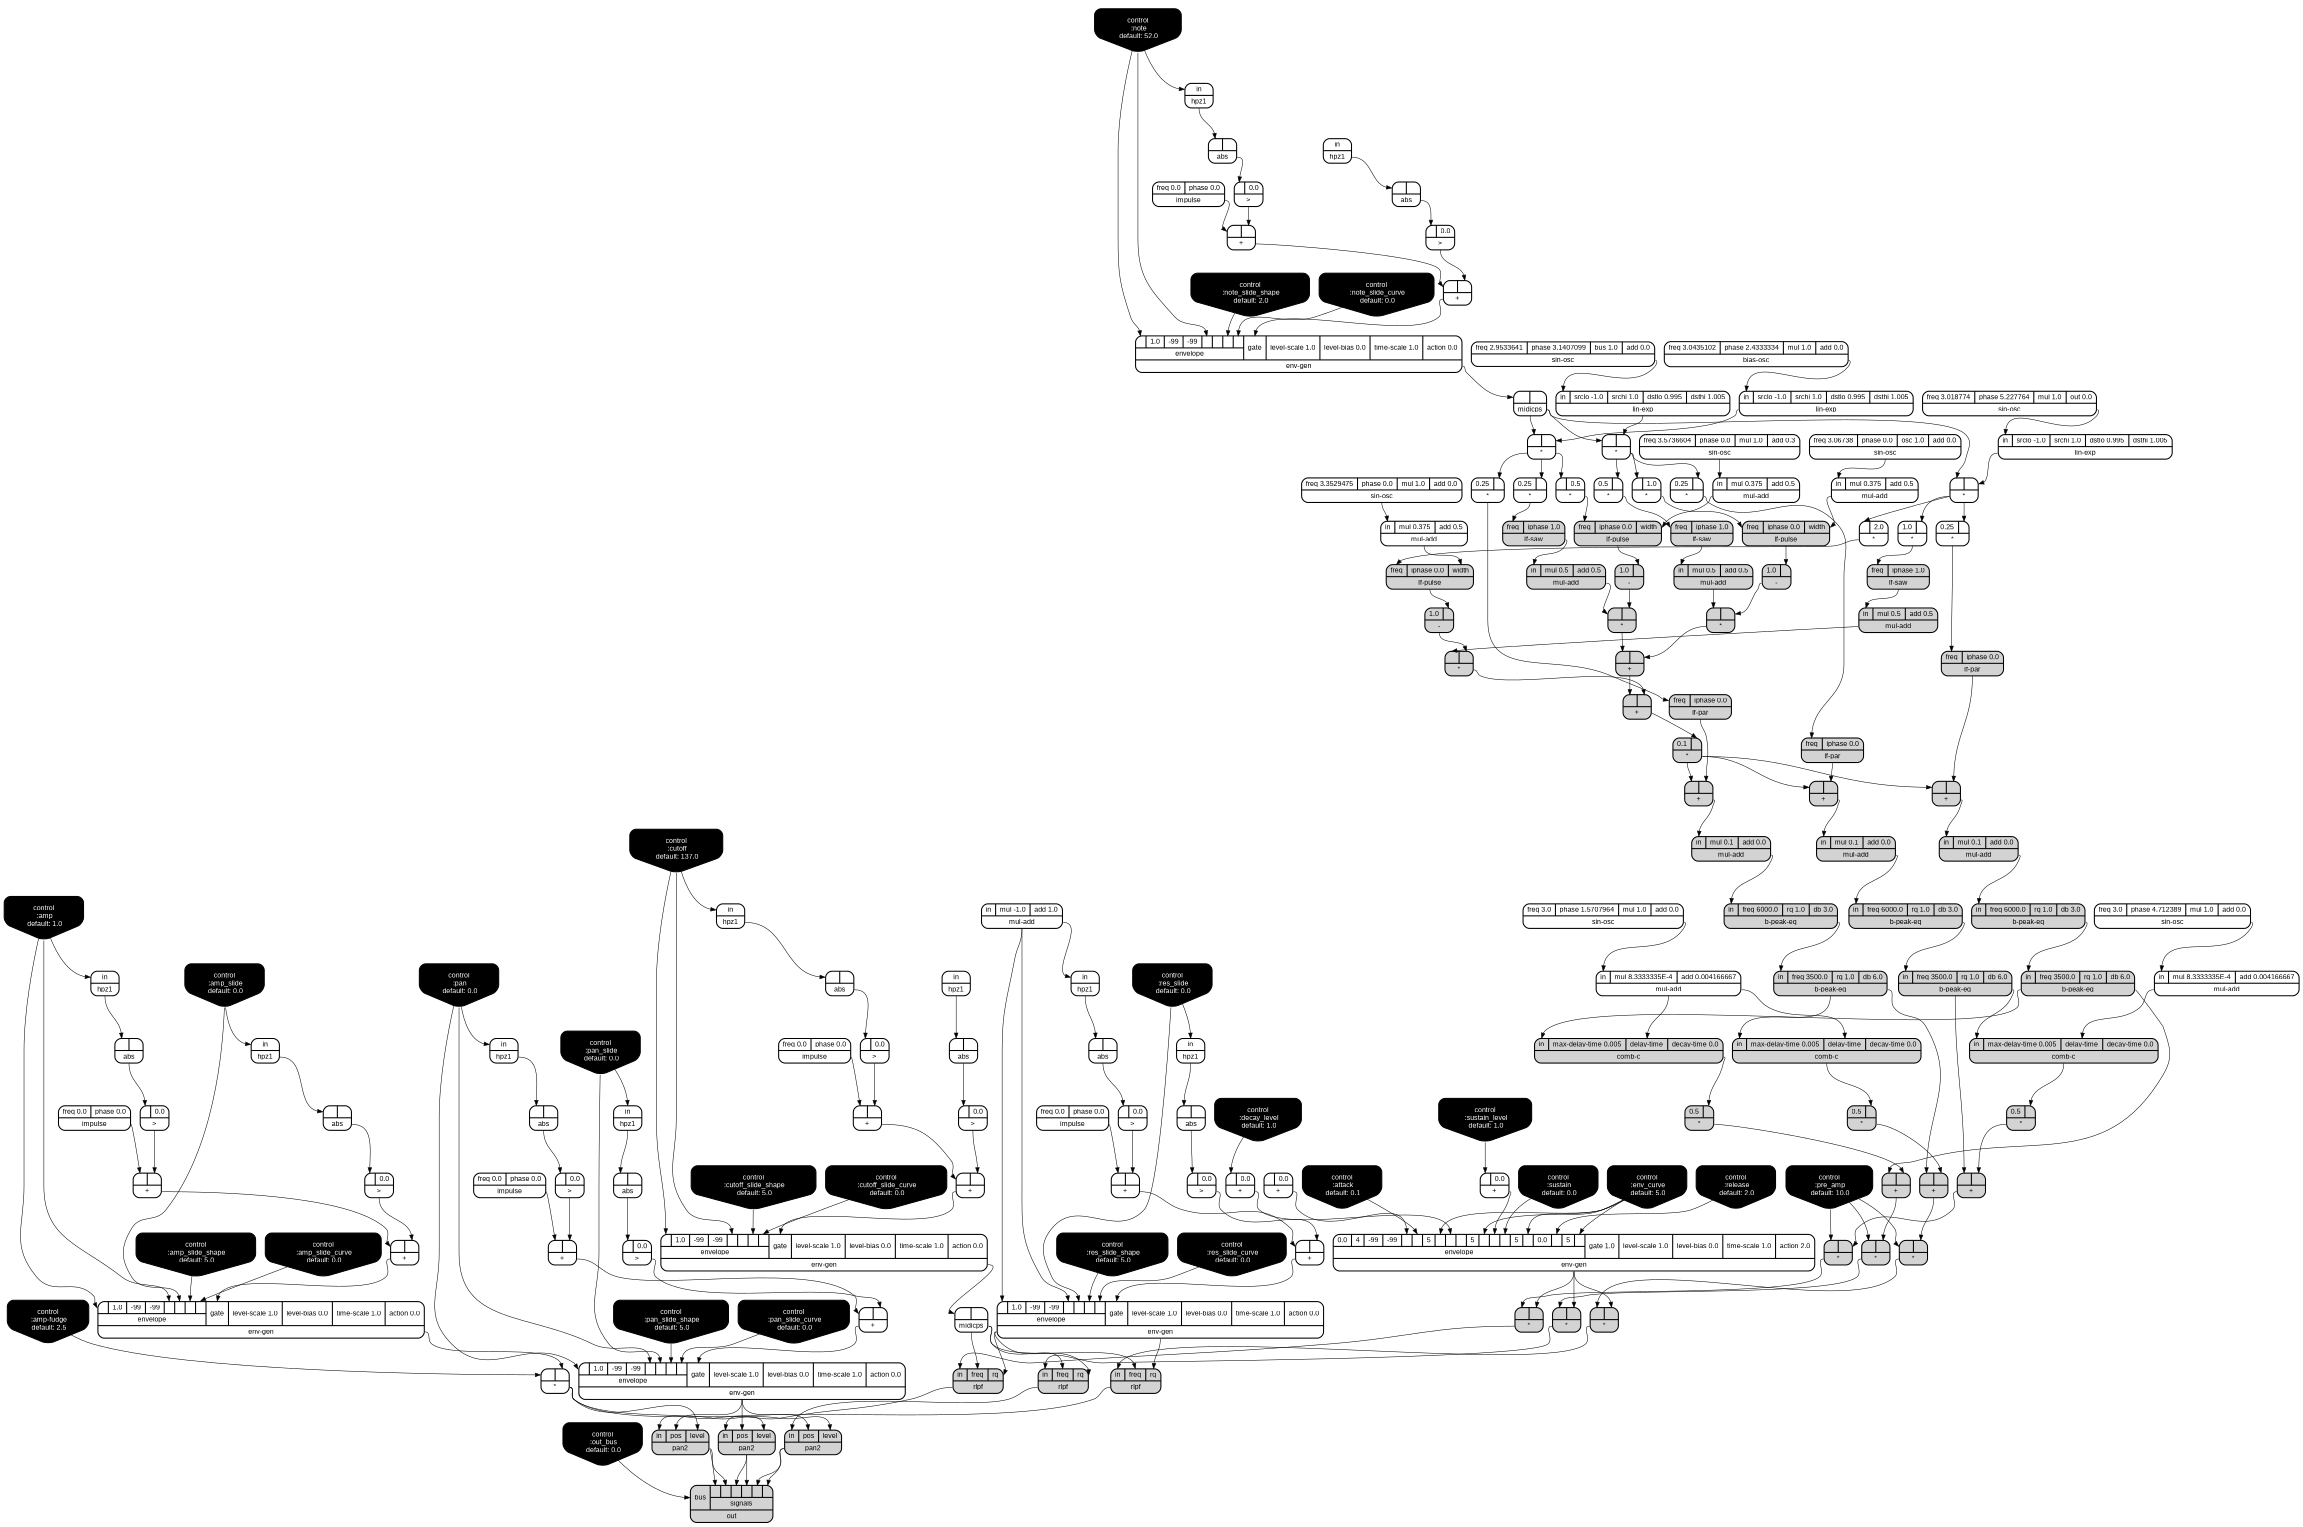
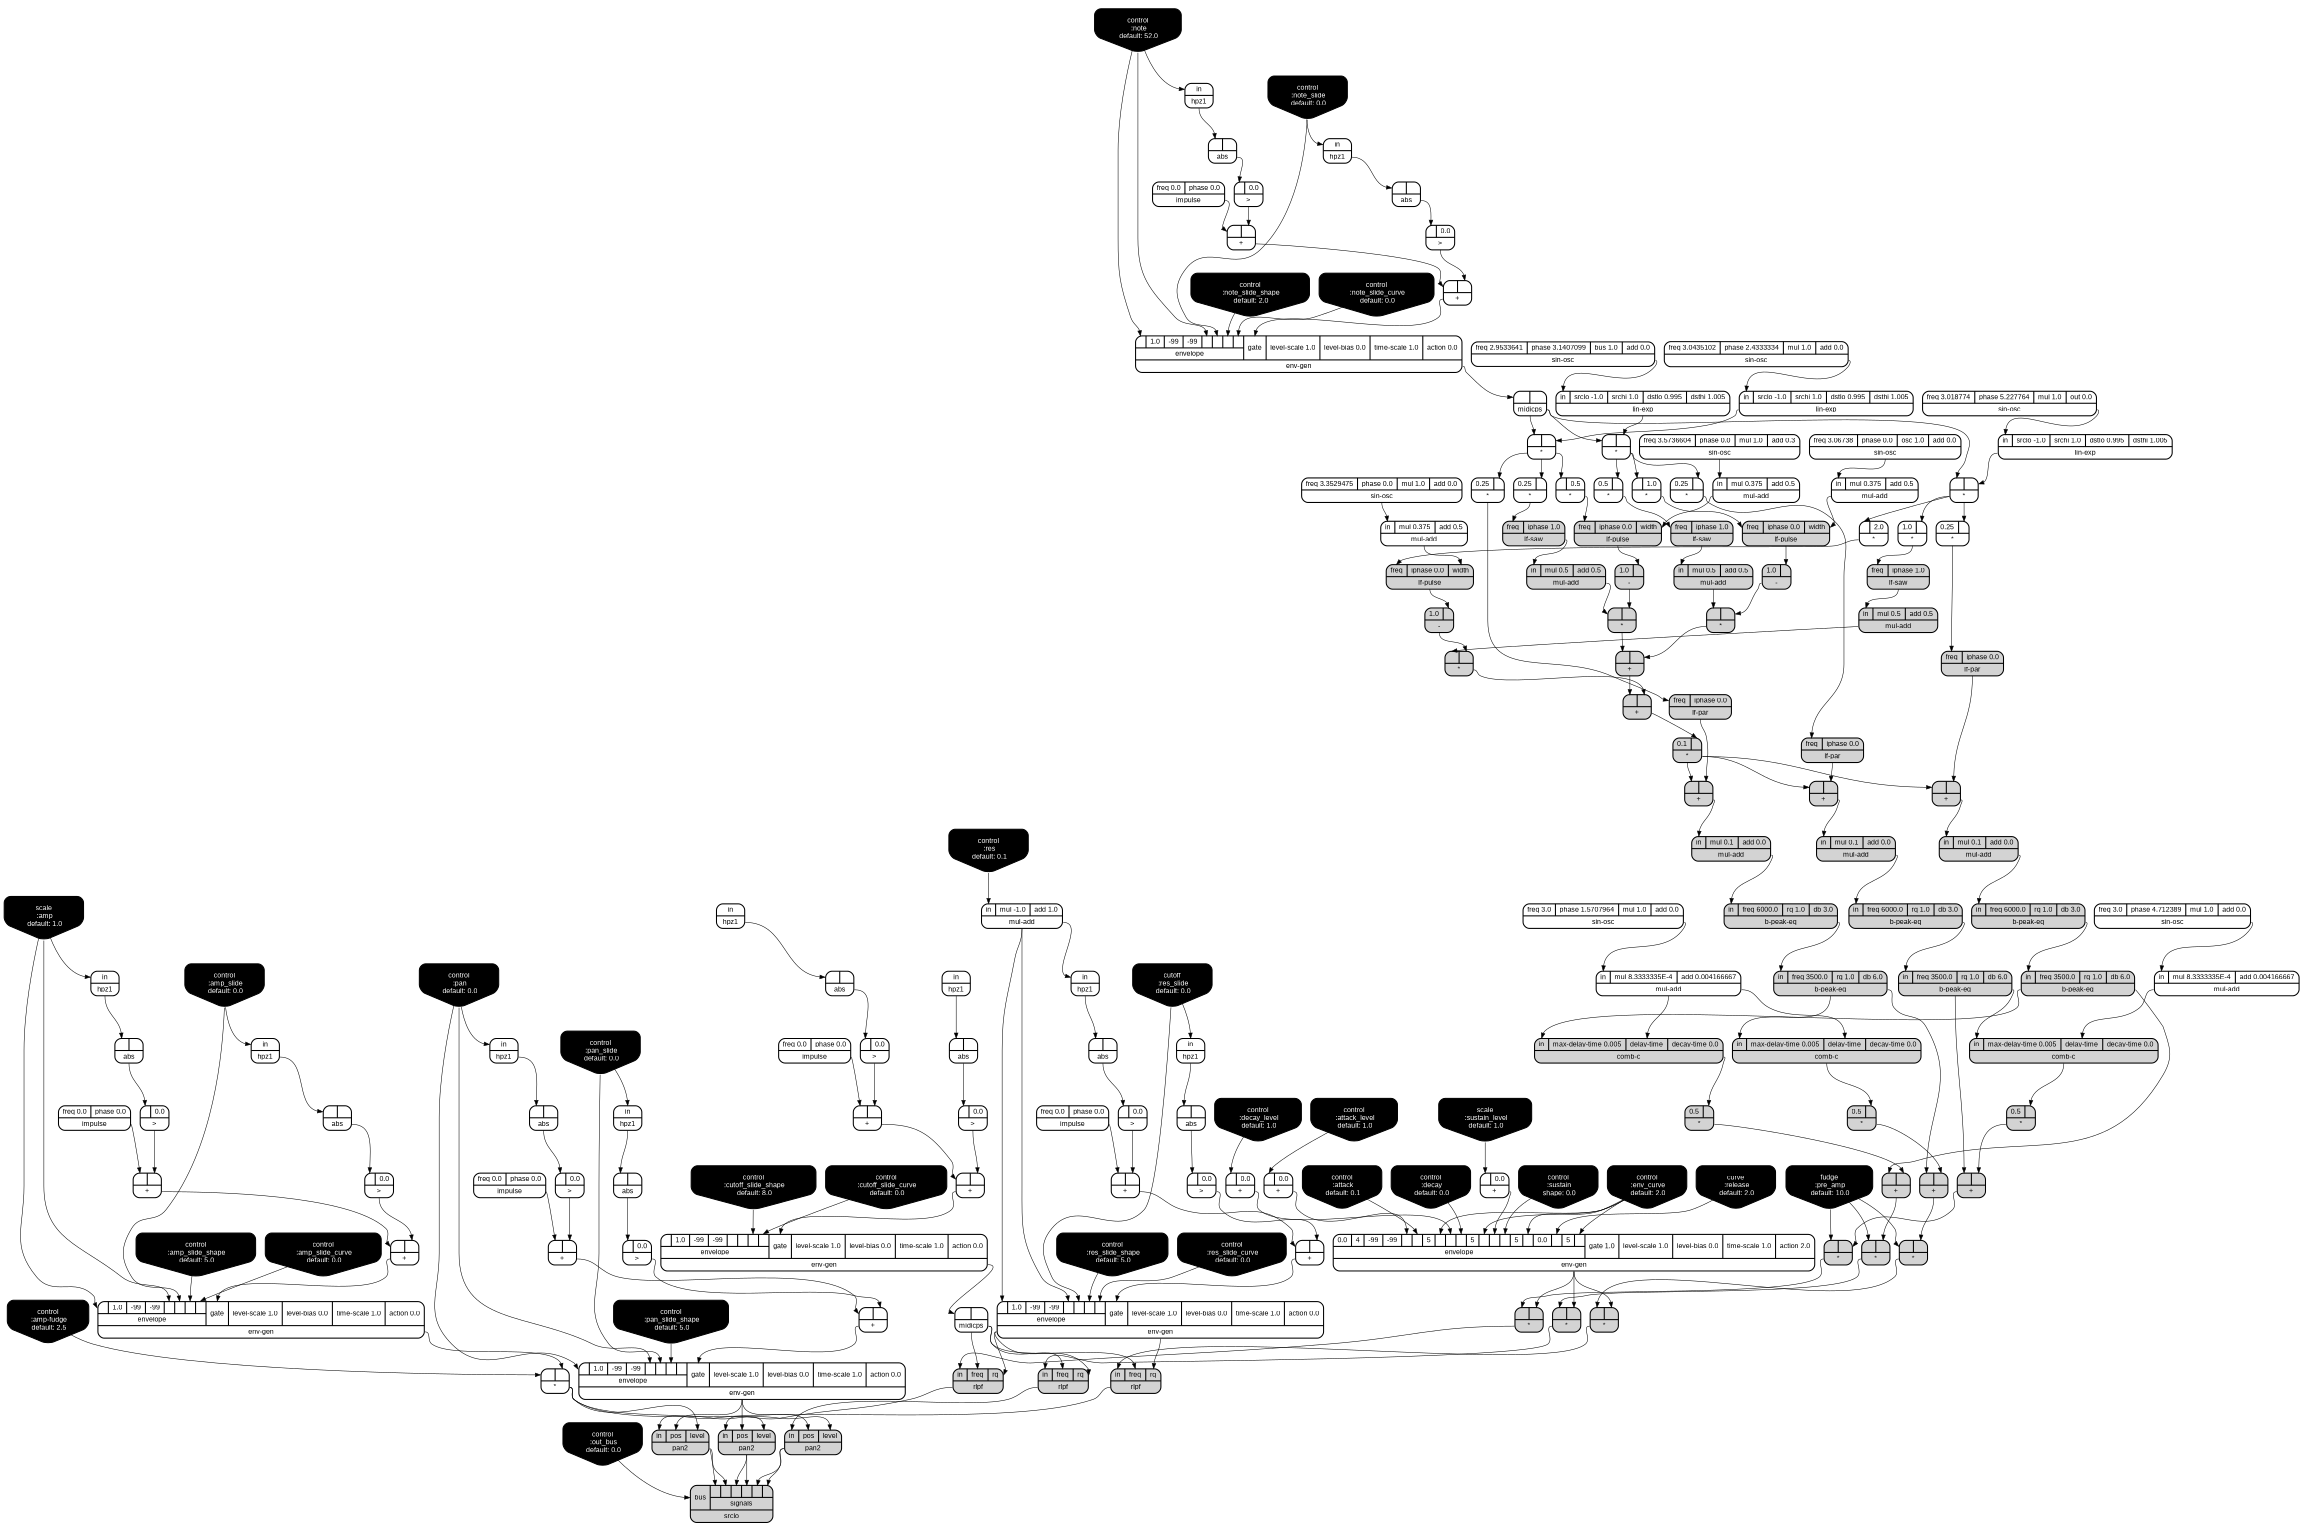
none -> (1308, 96)
(1756, 360) -> (1756, 360)
(676, 849) -> none
none -> (989, 849)
(44, 916) -> (44, 916)
(1172, 984) -> (1172, 984)
none -> (1354, 1118)
(1485, 1118) -> (1485, 1118)
(754, 1185) -> (754, 1185)
none -> (1431, 1185)
(1558, 1185) -> (1558, 1185)
(1647, 1185) -> (1647, 1185)
(1736, 1185) -> (1736, 1185)
(1829, 1185) -> (1829, 1185)
(794, 1320) -> none
(732, 1516) -> (732, 1516)
